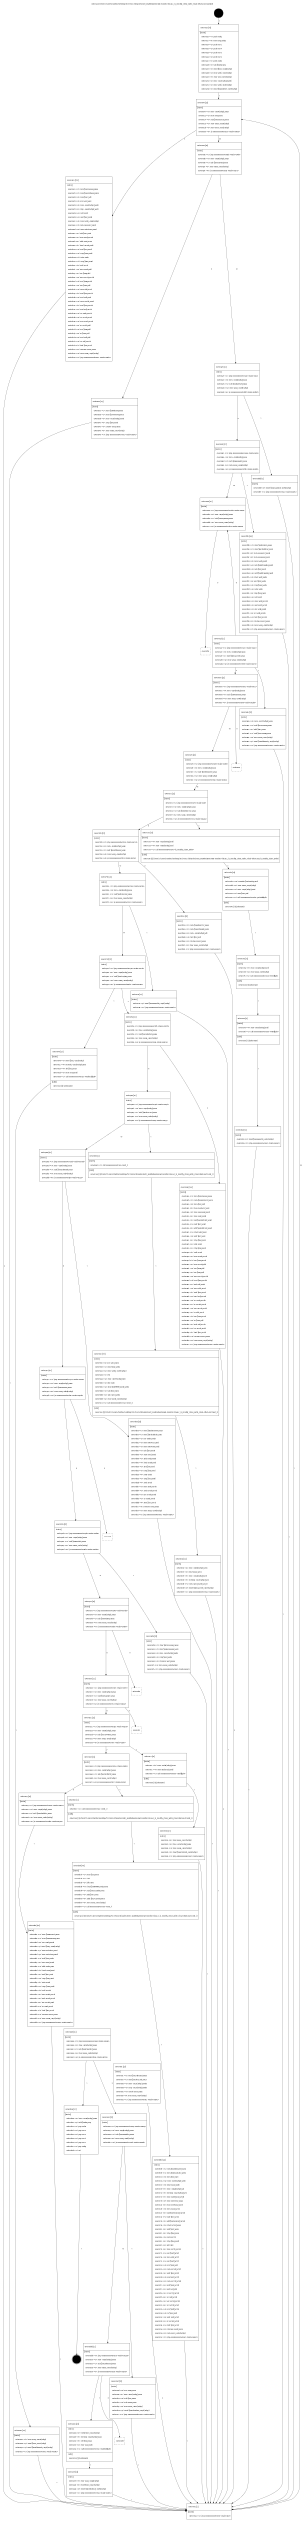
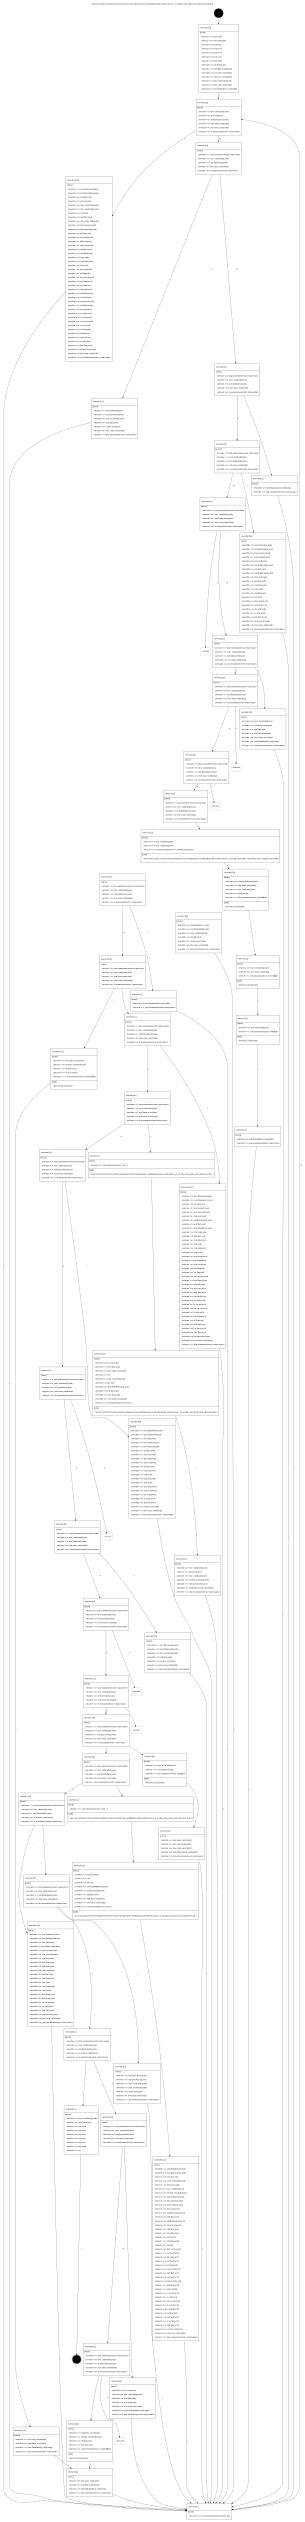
(233, 583) -> (219, 582)
none -> (215, 806)
(116, 846) -> none
none -> (47, 1891)
(97, 2507) -> (62, 2461)
